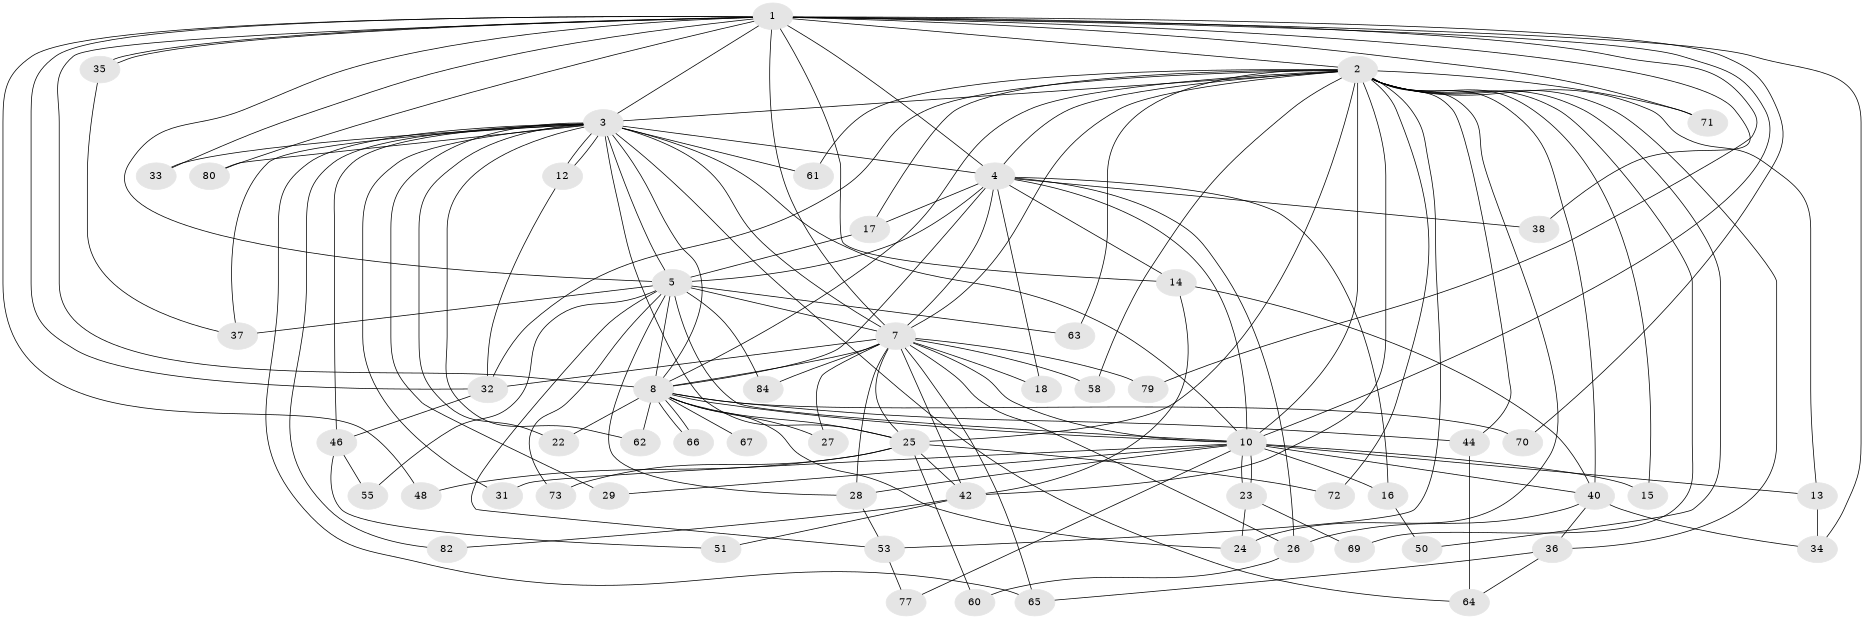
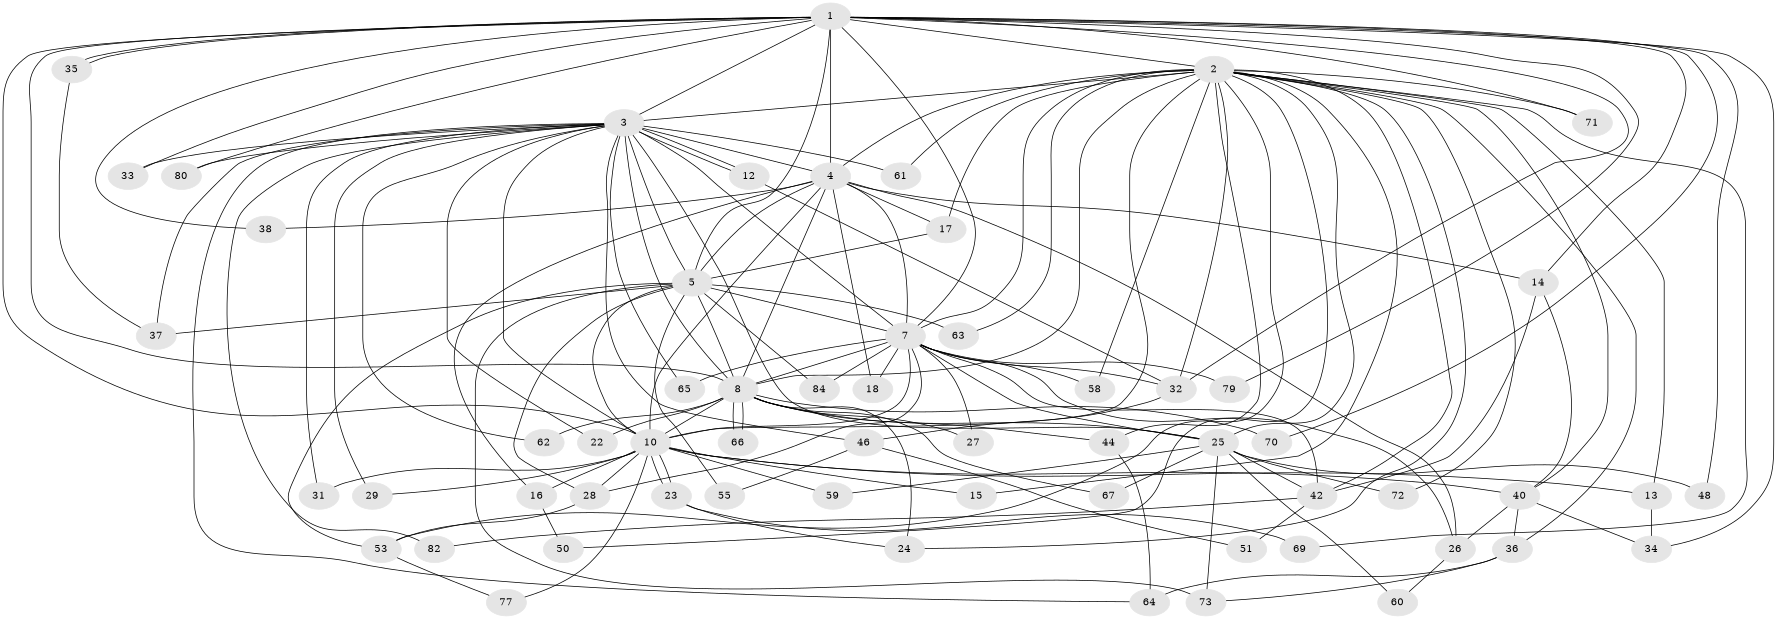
none -> (1172, 466)
none -> (833, 496)
(1294, 578) -> (1363, 586)
